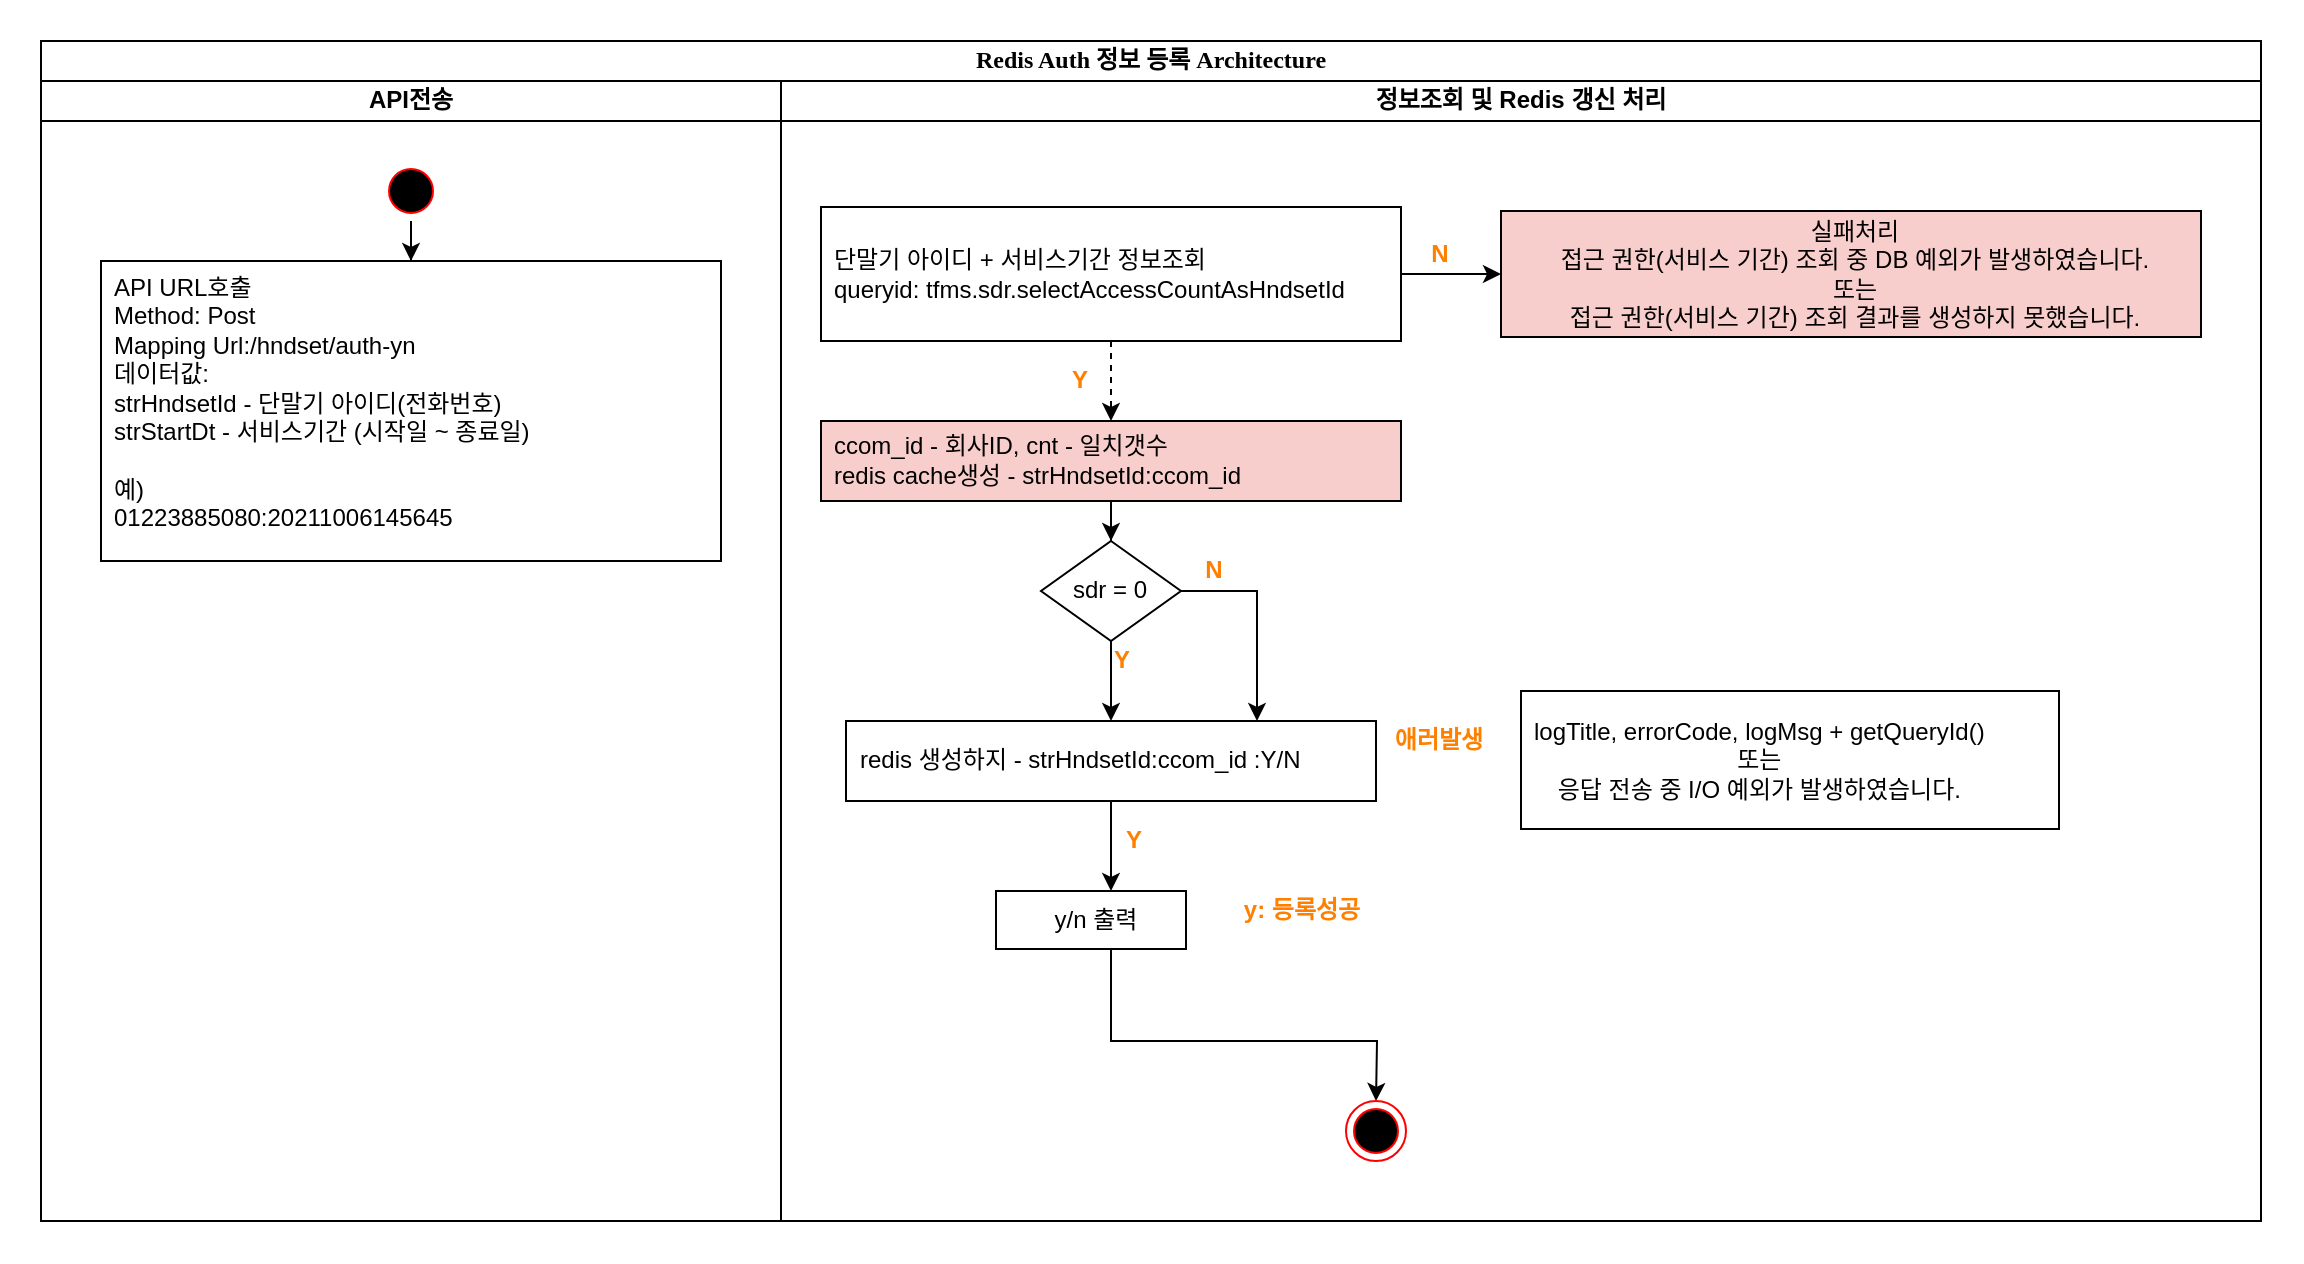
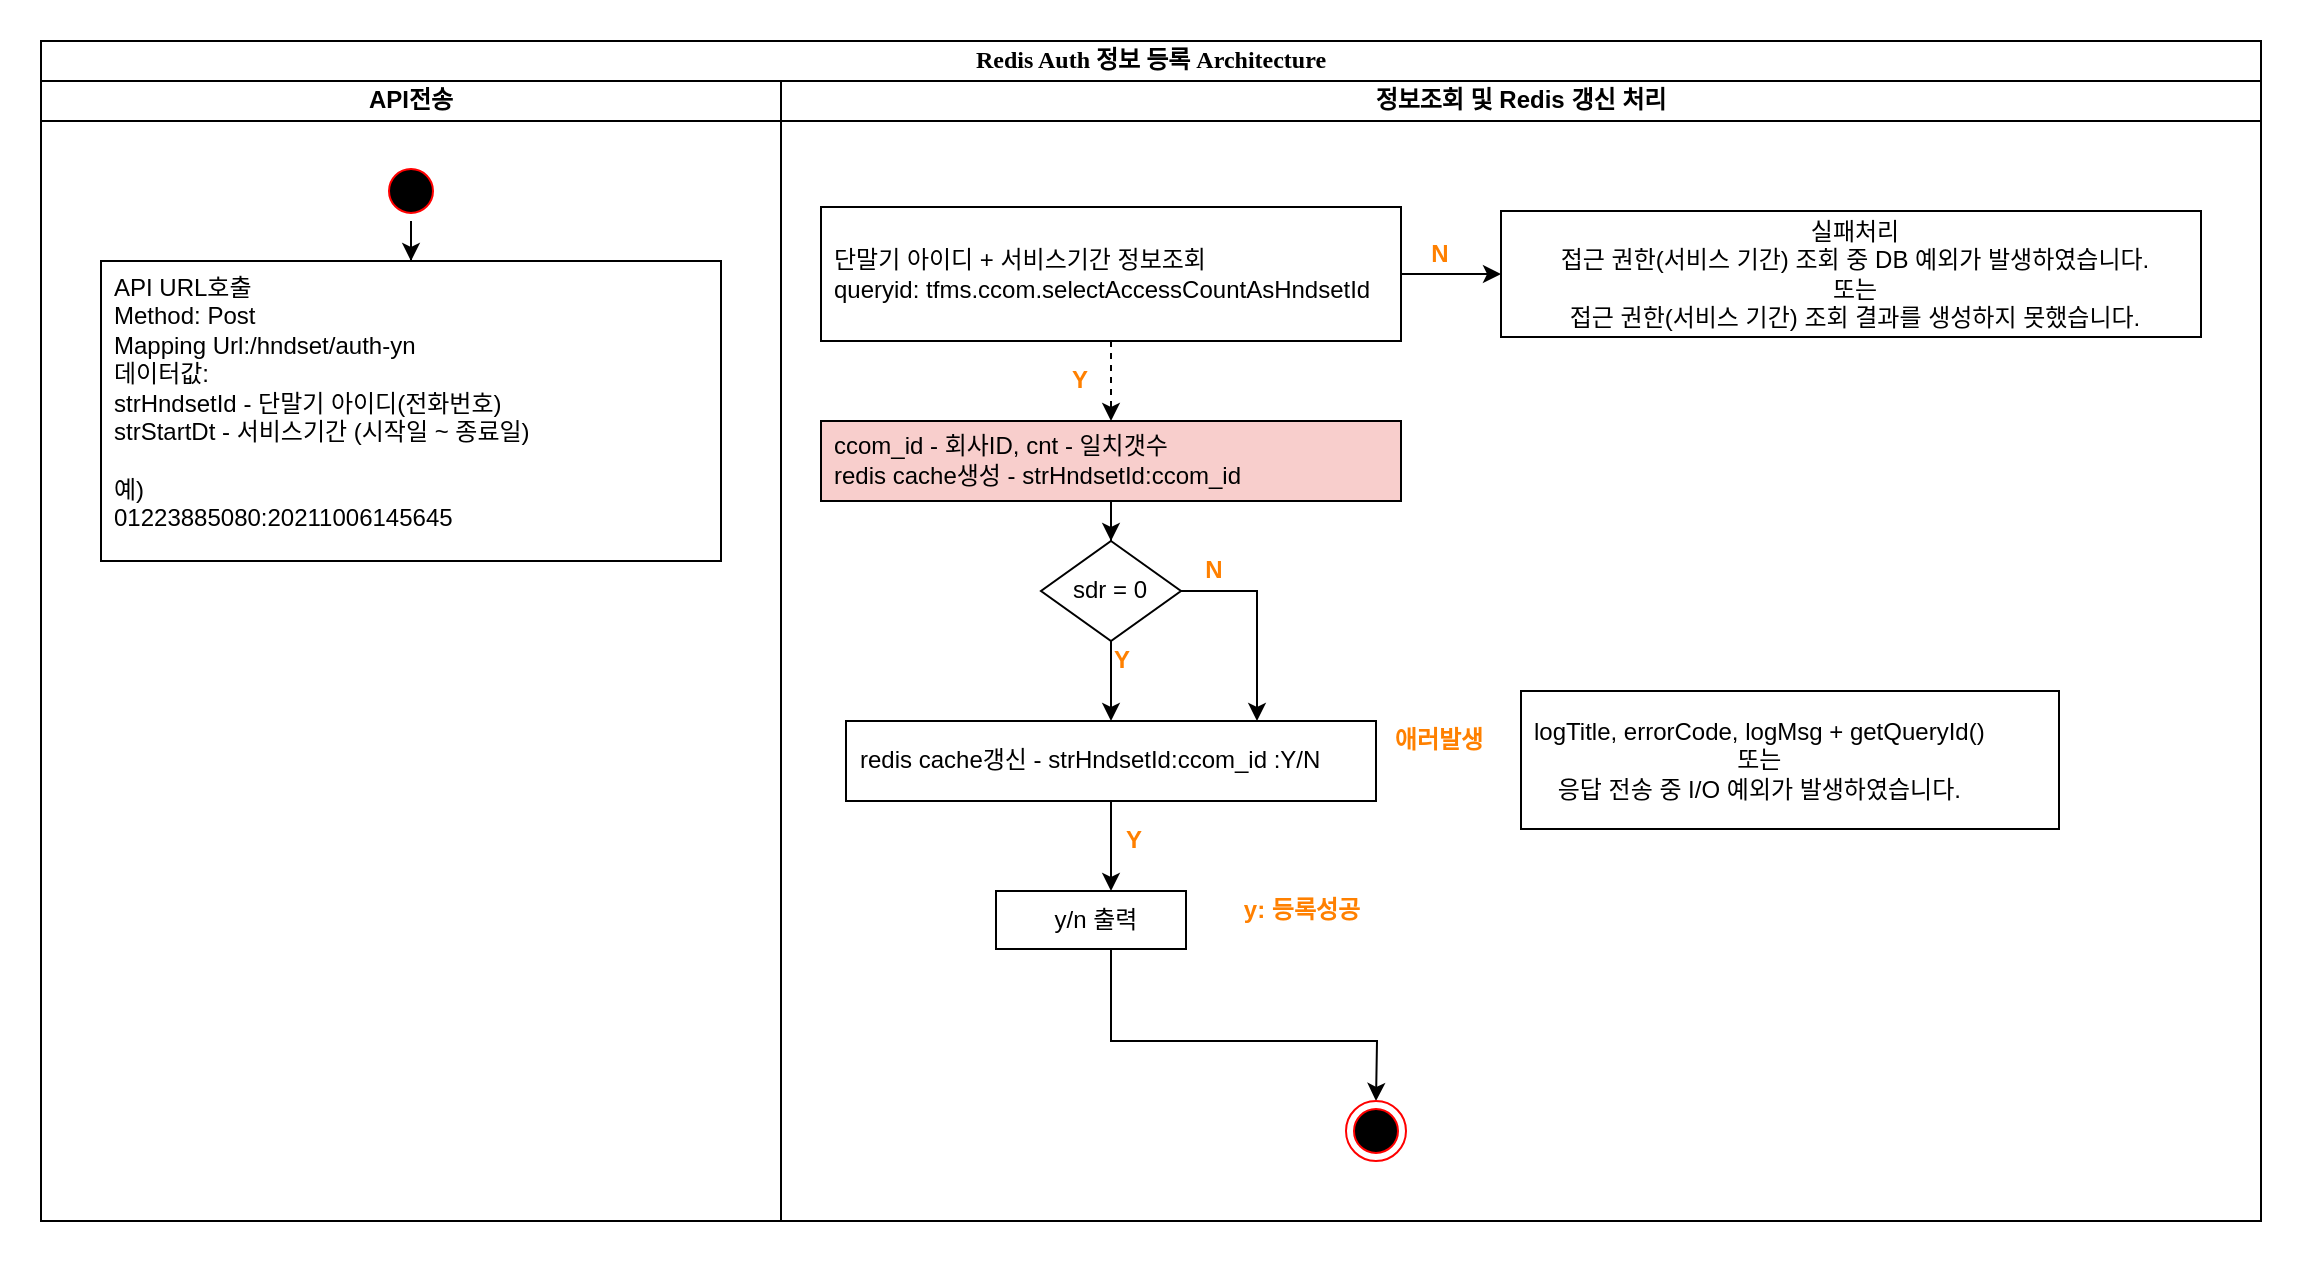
(1851, 274) -> (1851, 274)
(1118, 275) -> (1118, 275)
(1106, 761) -> (1115, 761)
